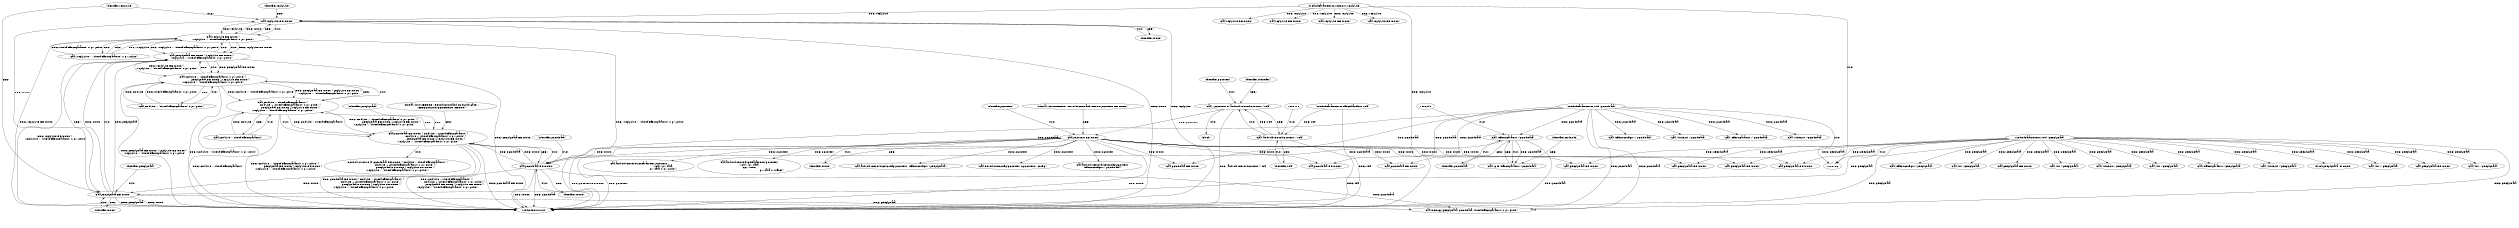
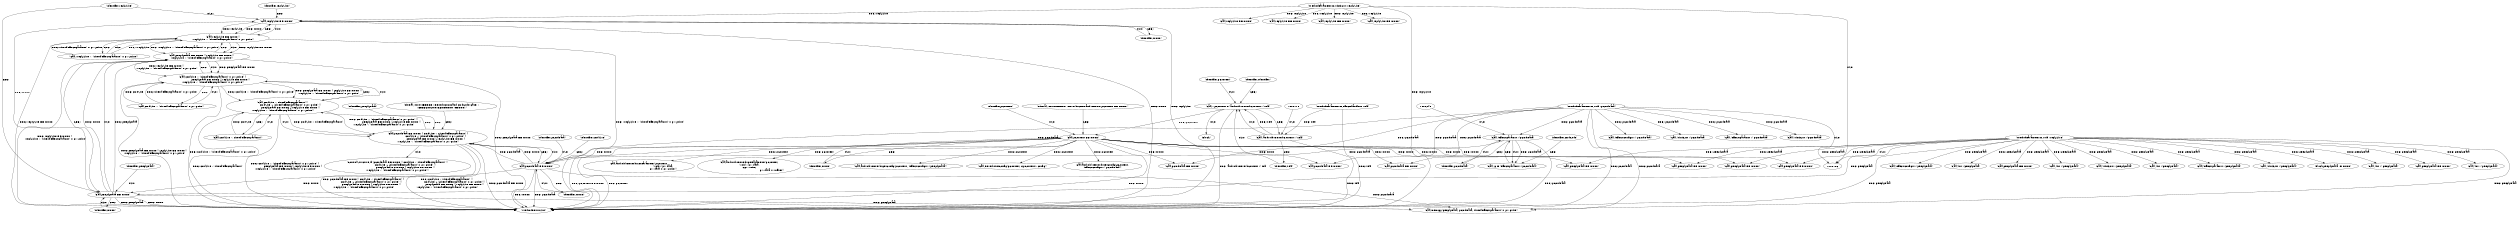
none -> (593, 138)
(2040, 138) -> (2040, 138)
(1275, 153) -> (1242, 149)
